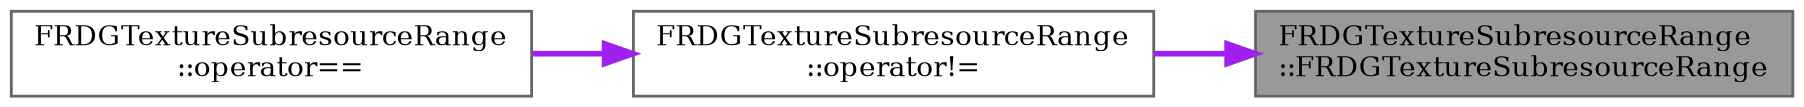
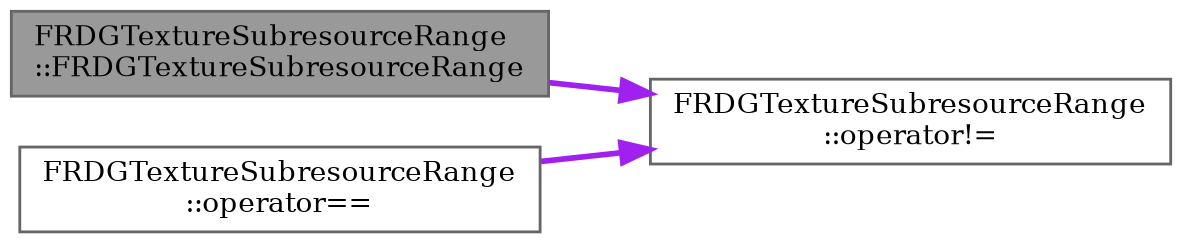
(1191, 54) -> (585, 87)
